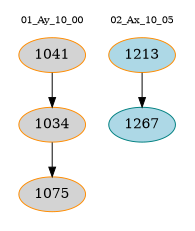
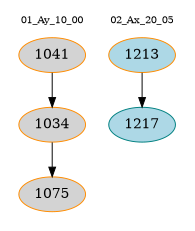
(142, 21) -> (142, 21)
(142, 125) -> (142, 125)
